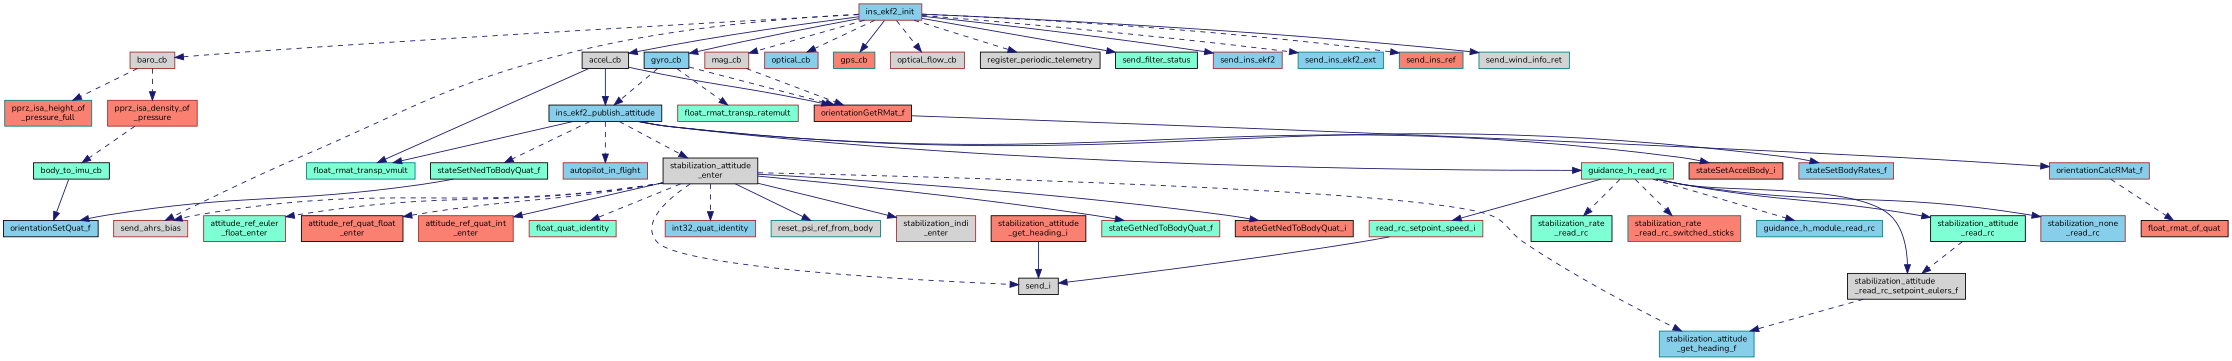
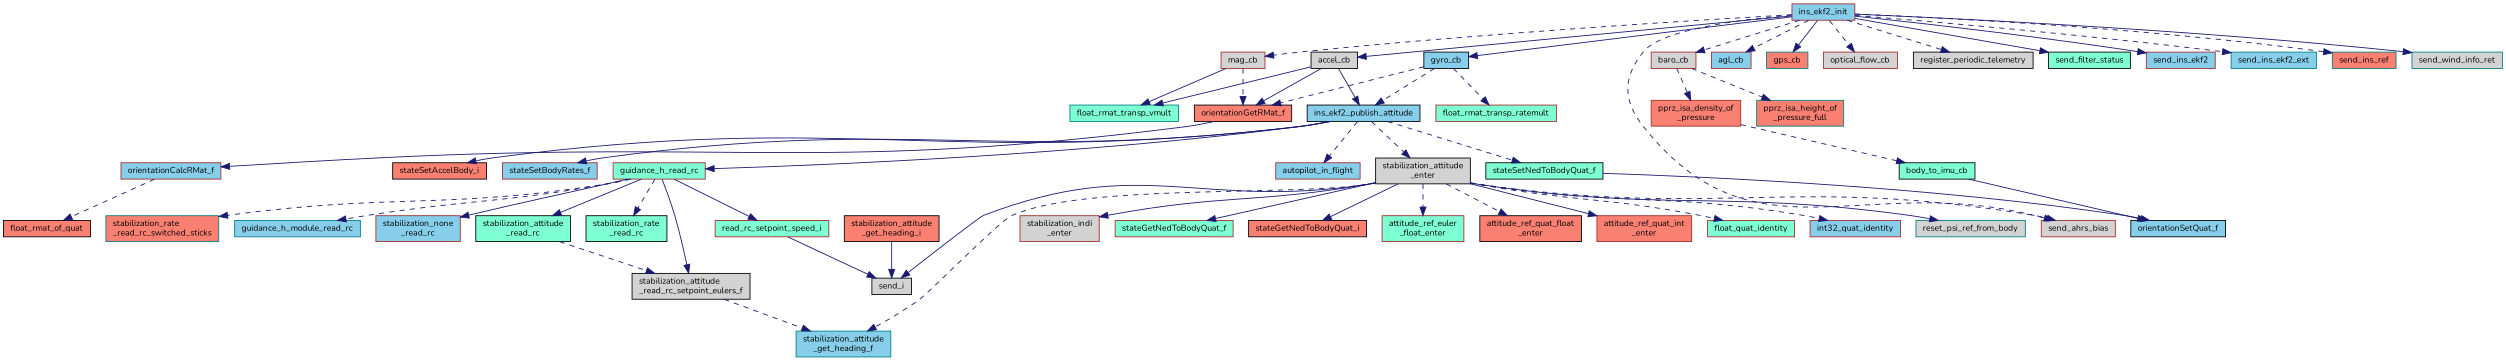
(791, 60) -> (1731, 60)
(487, 141) -> (1188, 85)
(794, 270) -> (1131, 185)
